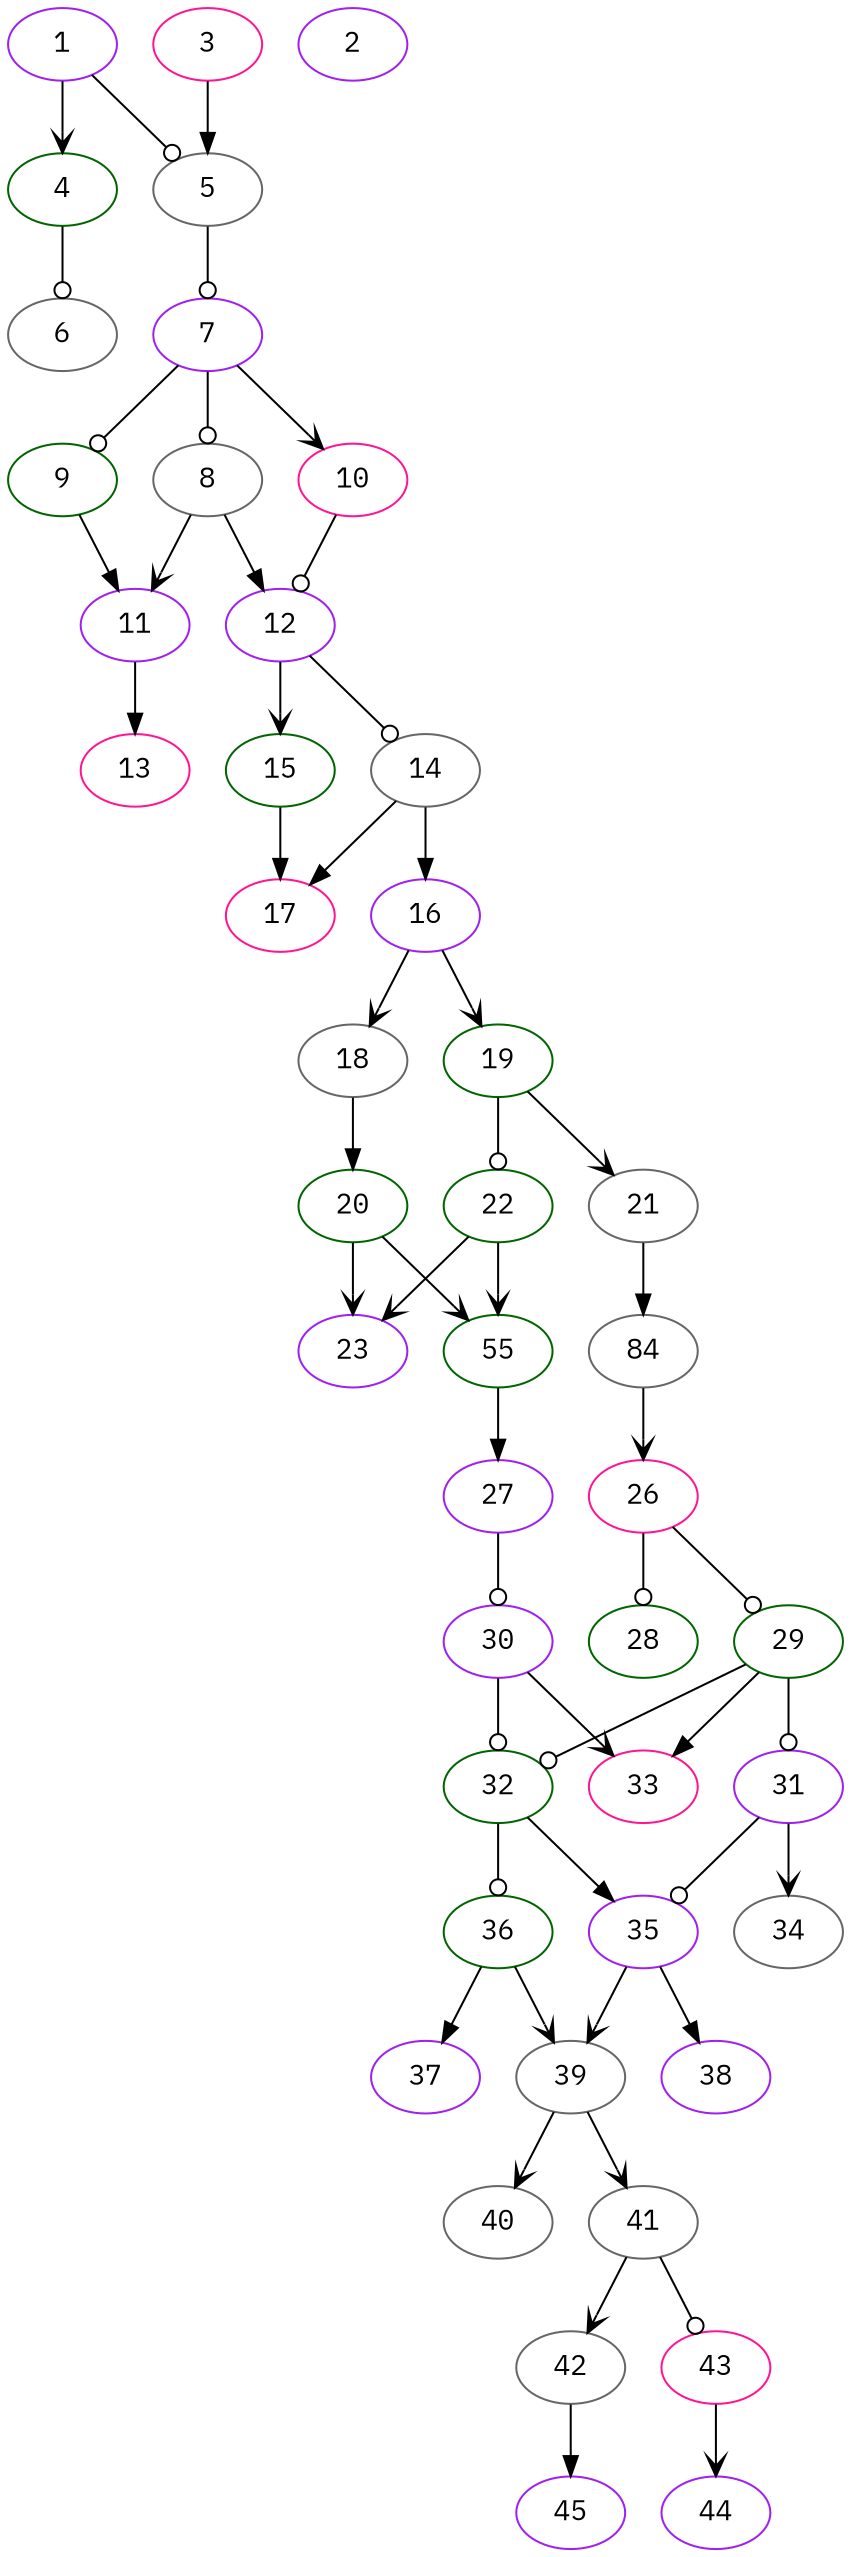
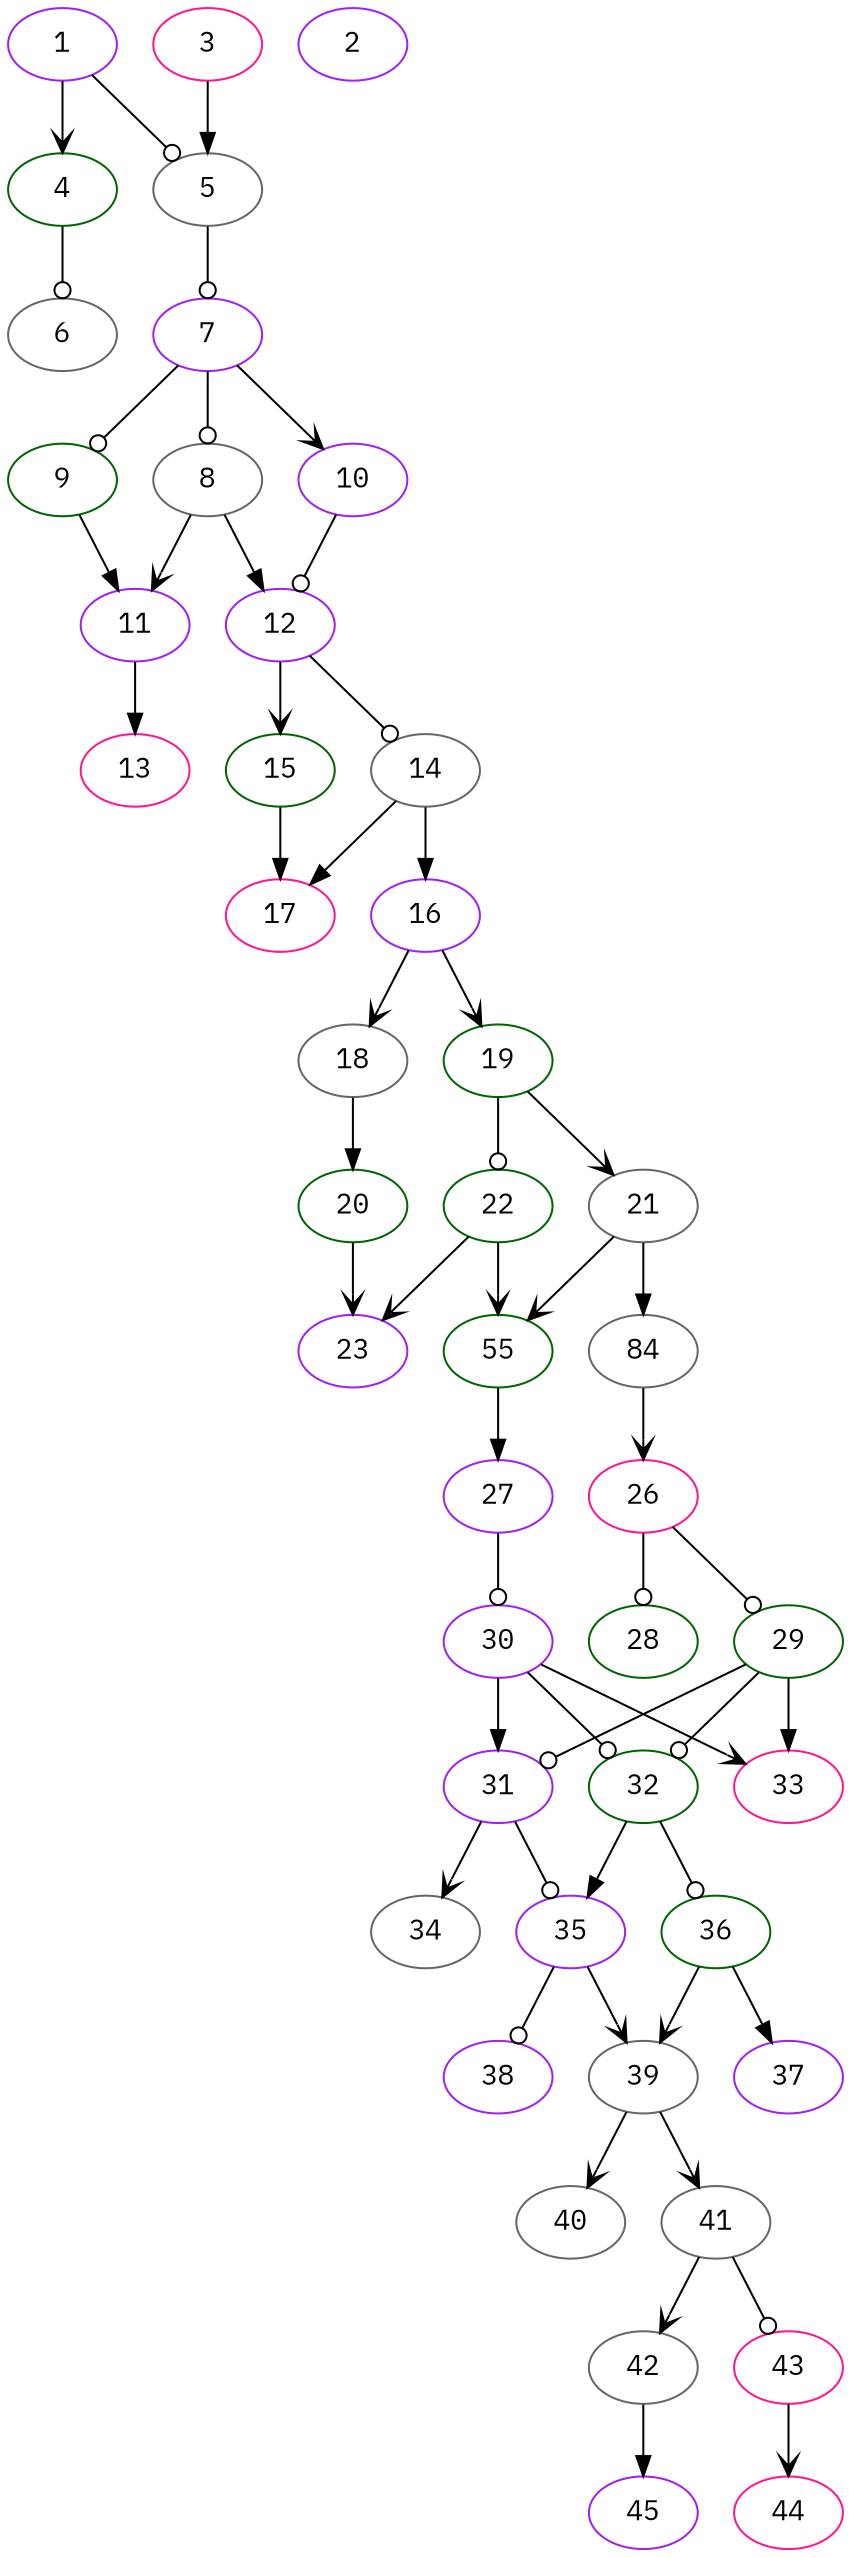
(353, 480) -> (353, 480)
(416, 1270) -> (578, 1271)
none -> (498, 1704)
(675, 1996) -> (538, 1997)
(716, 2513) -> (789, 2513)
